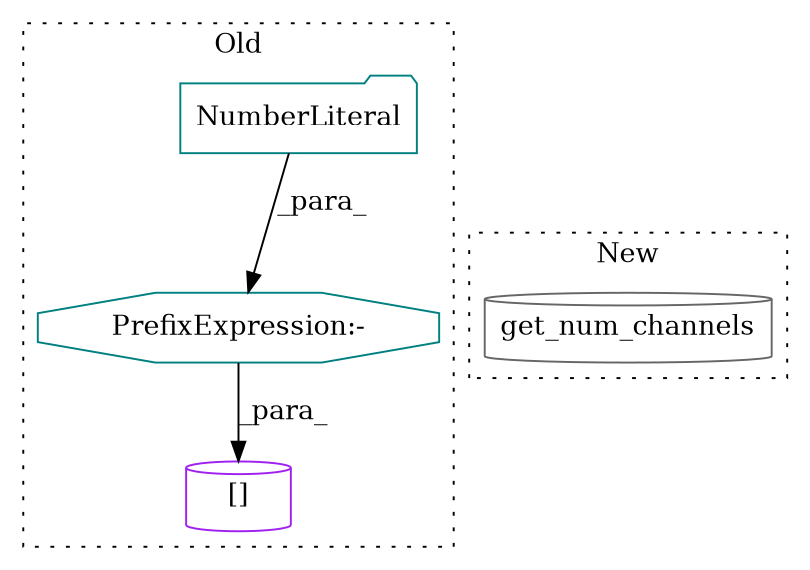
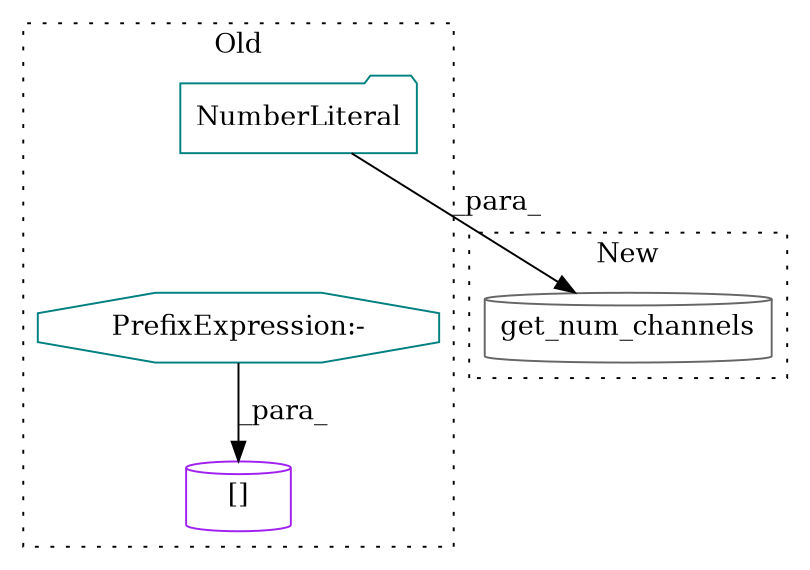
(271, 213) -> (439, 208)
